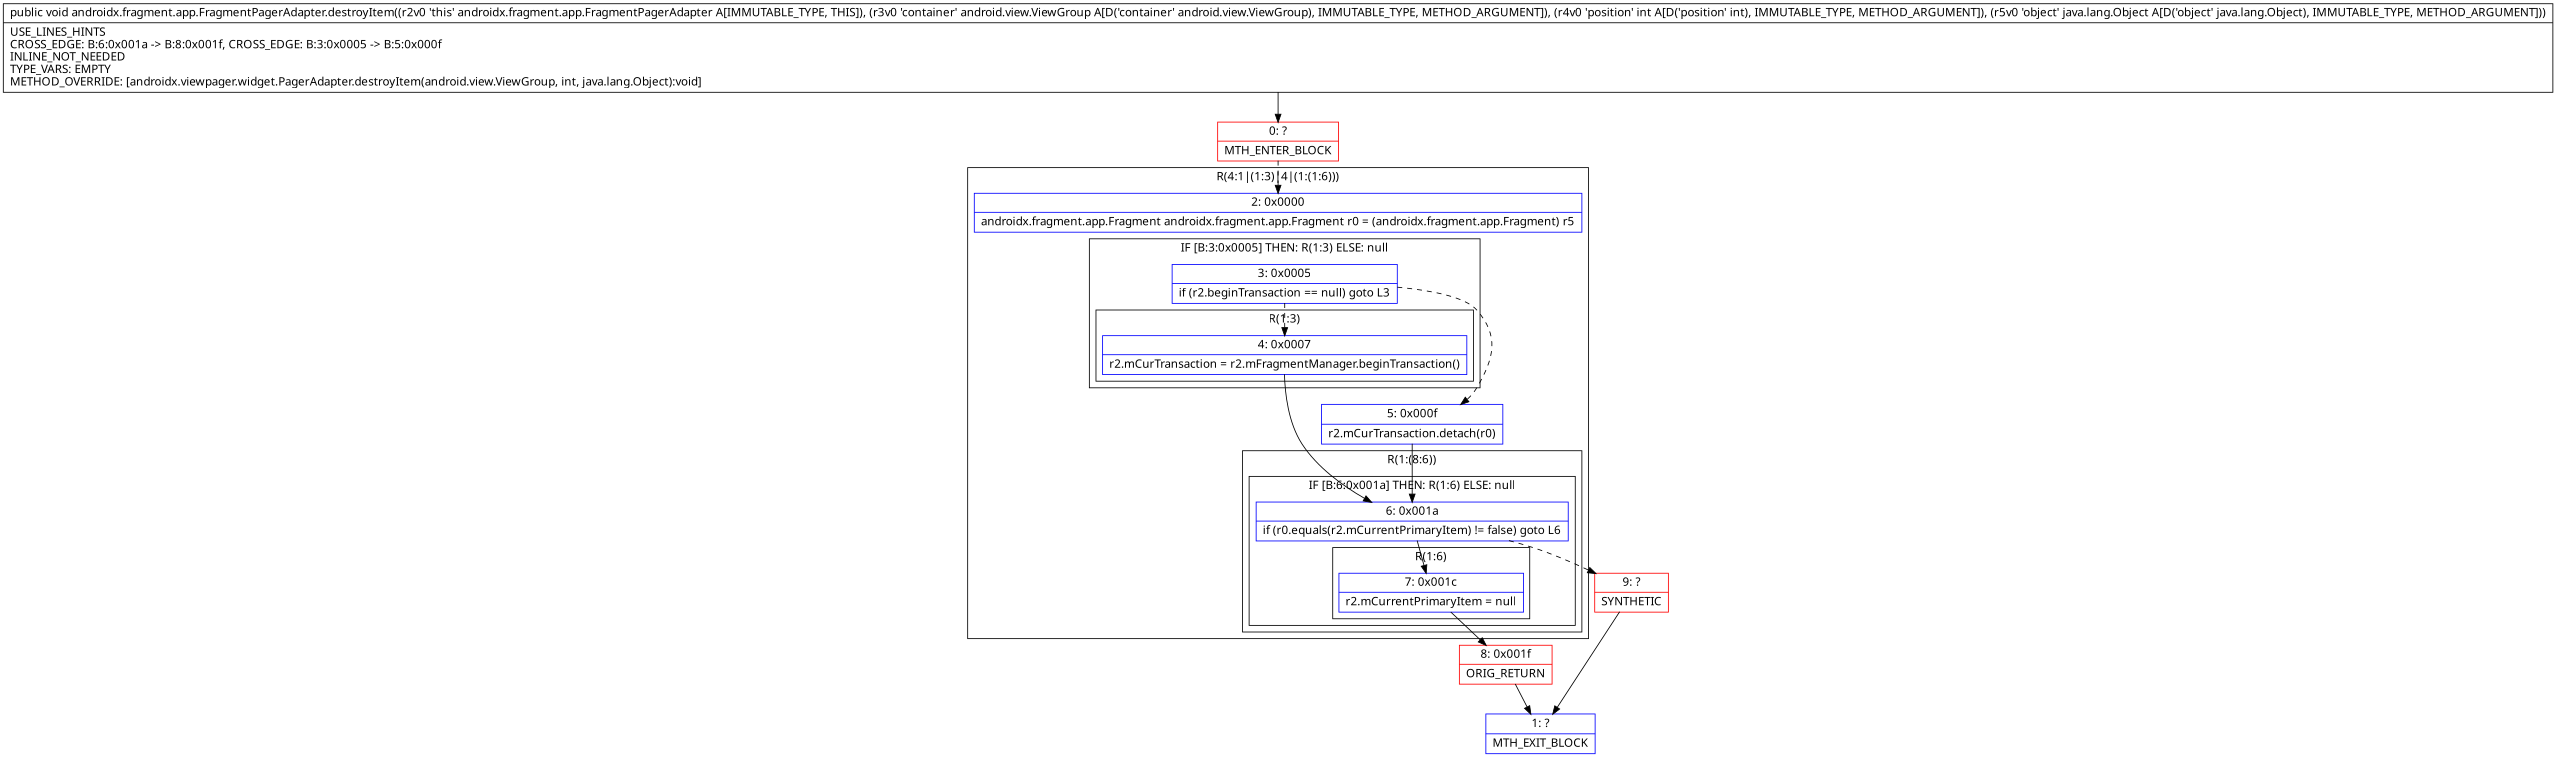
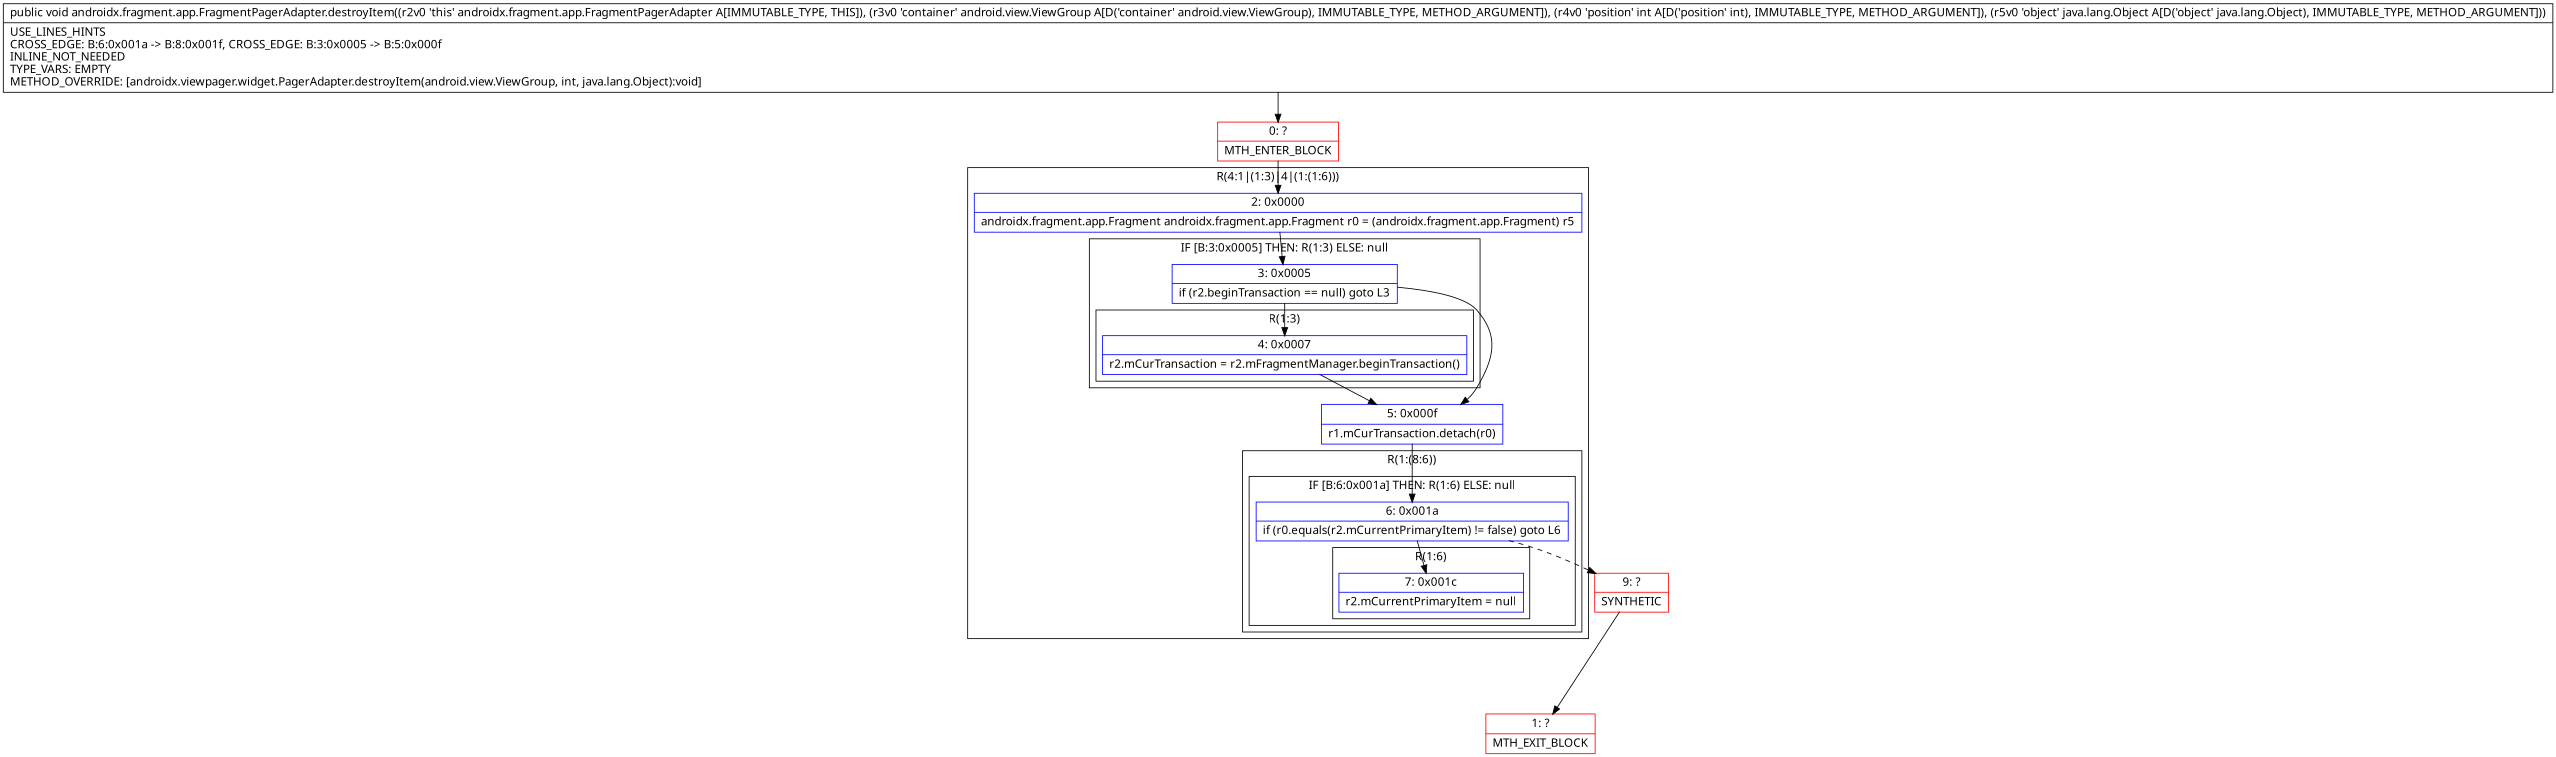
(1278, 173) -> (1278, 173)
none -> (1281, 244)
(1285, 315) -> (1285, 315)
(1486, 324) -> (1486, 324)
(1412, 434) -> (1412, 434)
(1303, 445) -> (1354, 393)
(1506, 665) -> none
(1540, 734) -> (1540, 734)
